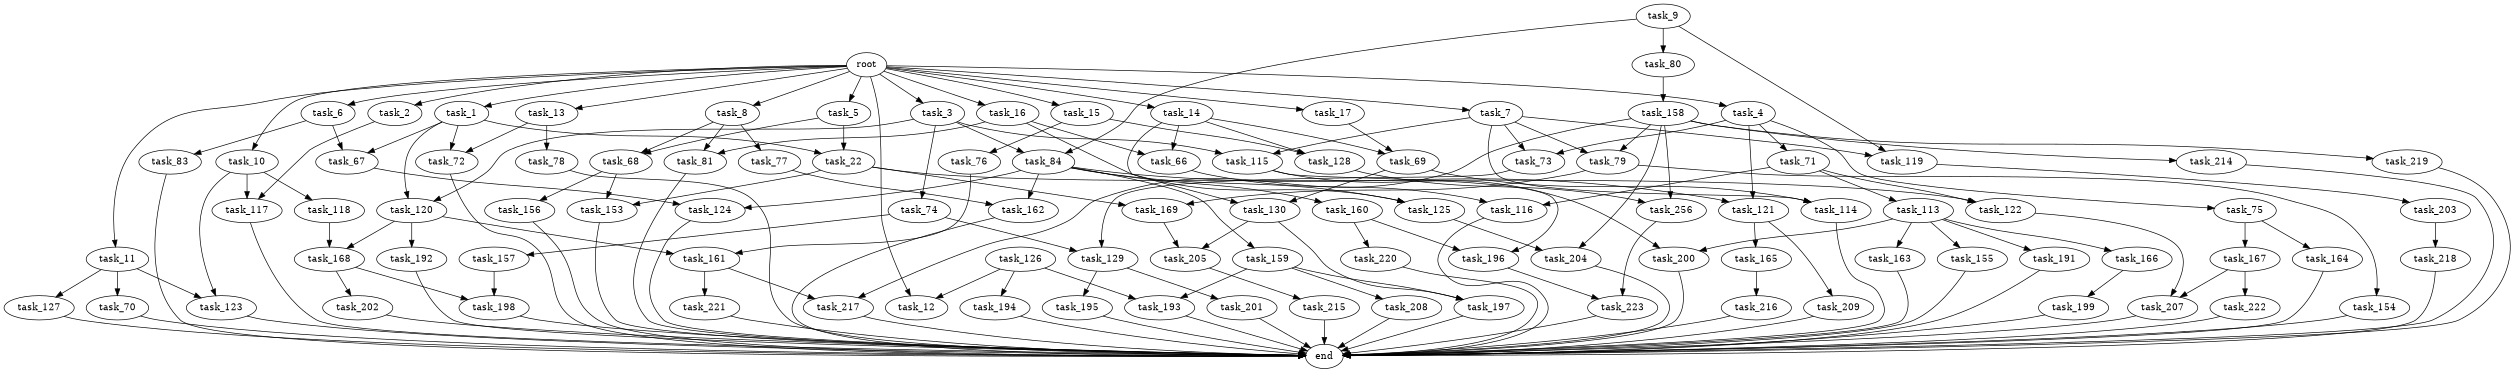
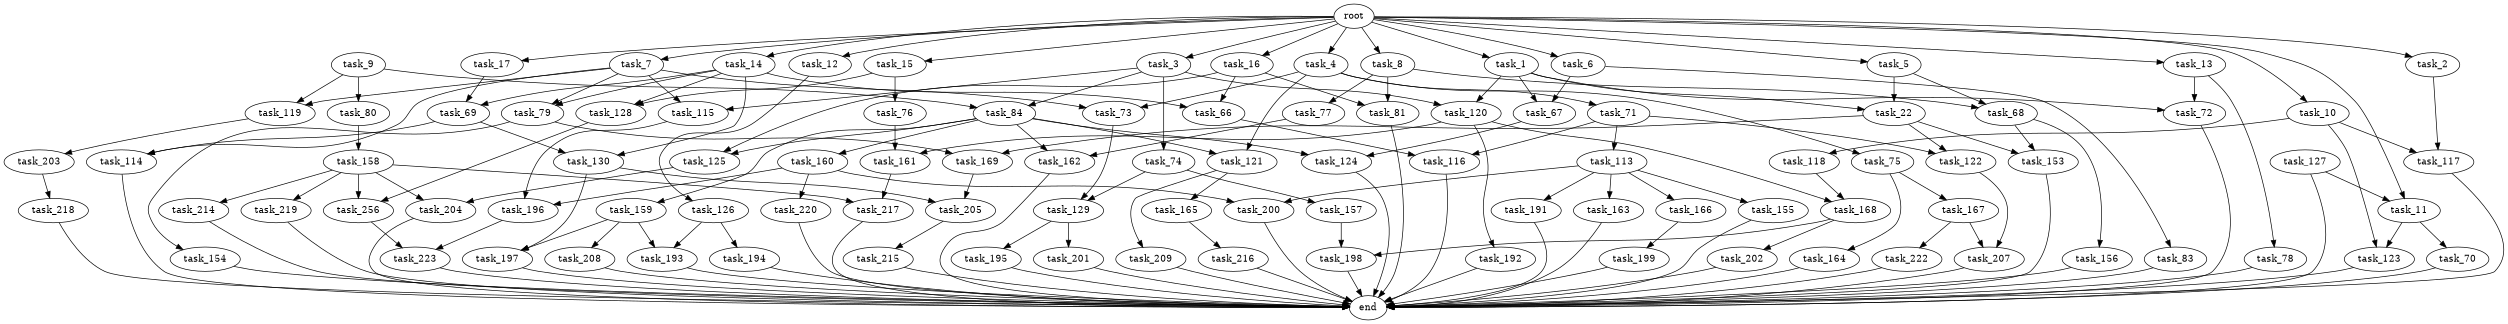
(1638, 136) -> (616, 90)
(1557, 196) -> (1022, 186)
(82, 282) -> (2354, 185)
(971, 282) -> (736, 131)
(705, 308) -> none
